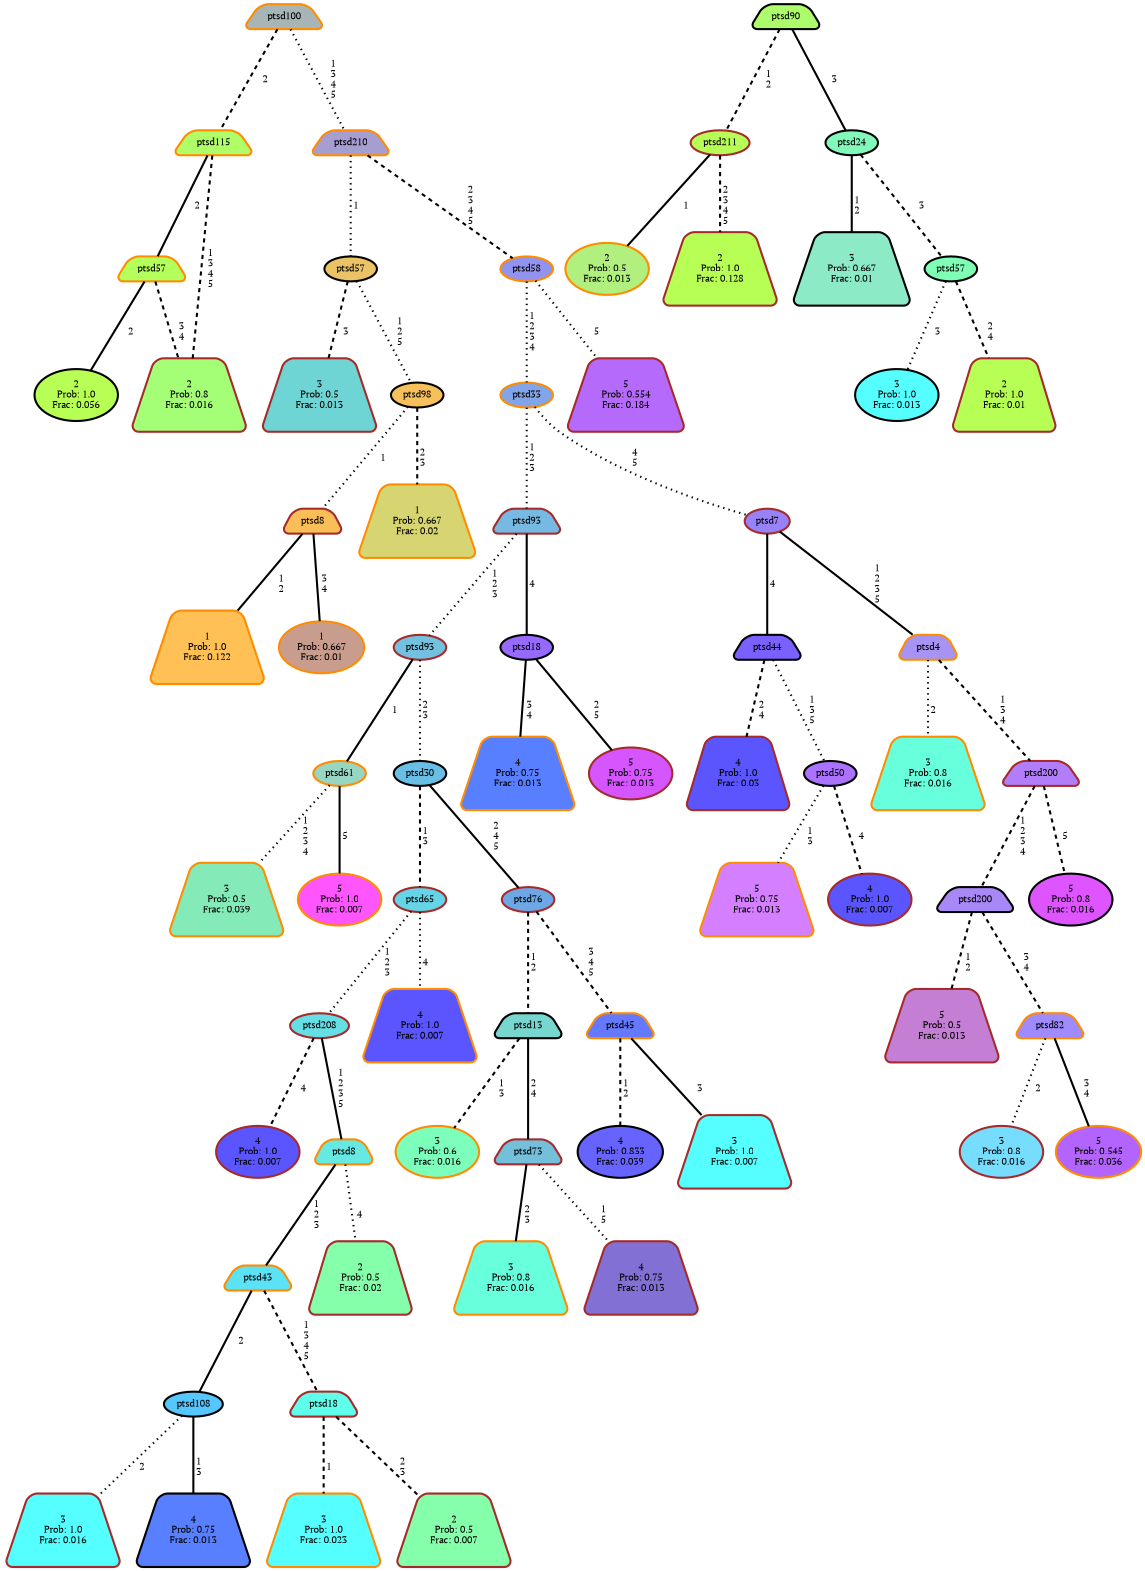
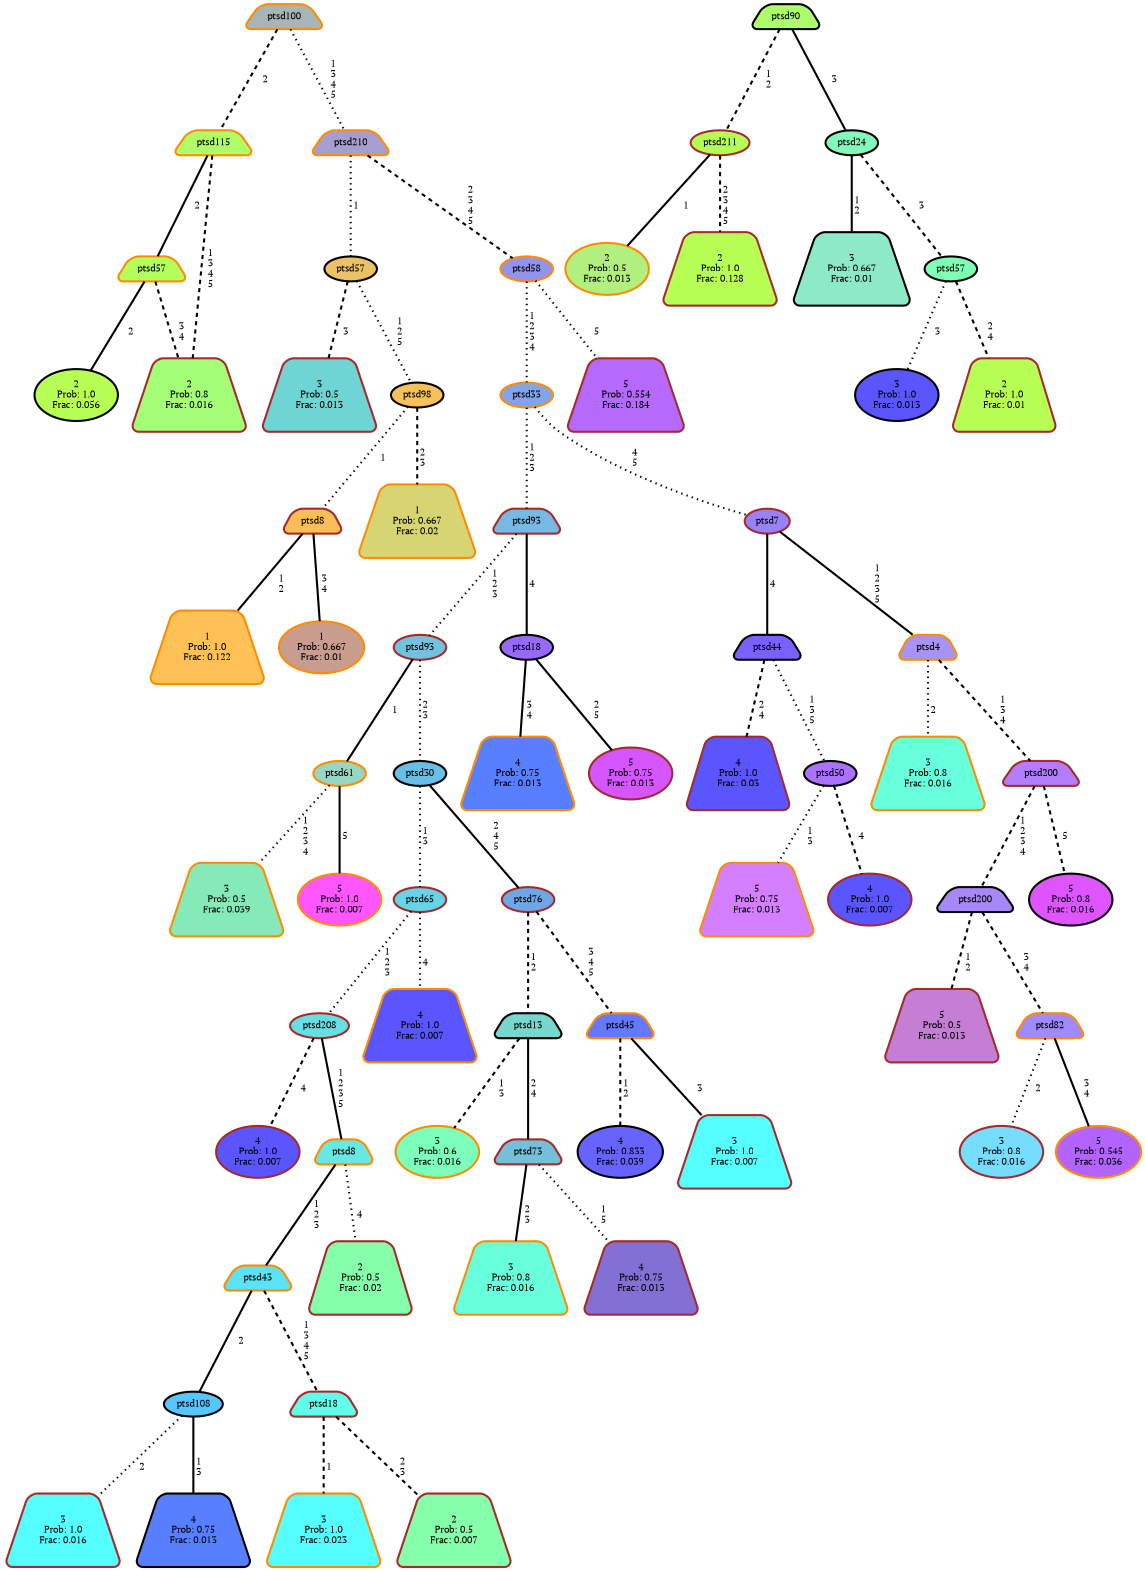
(897, 395) -> (897, 395)
(420, 837) -> (420, 837)
